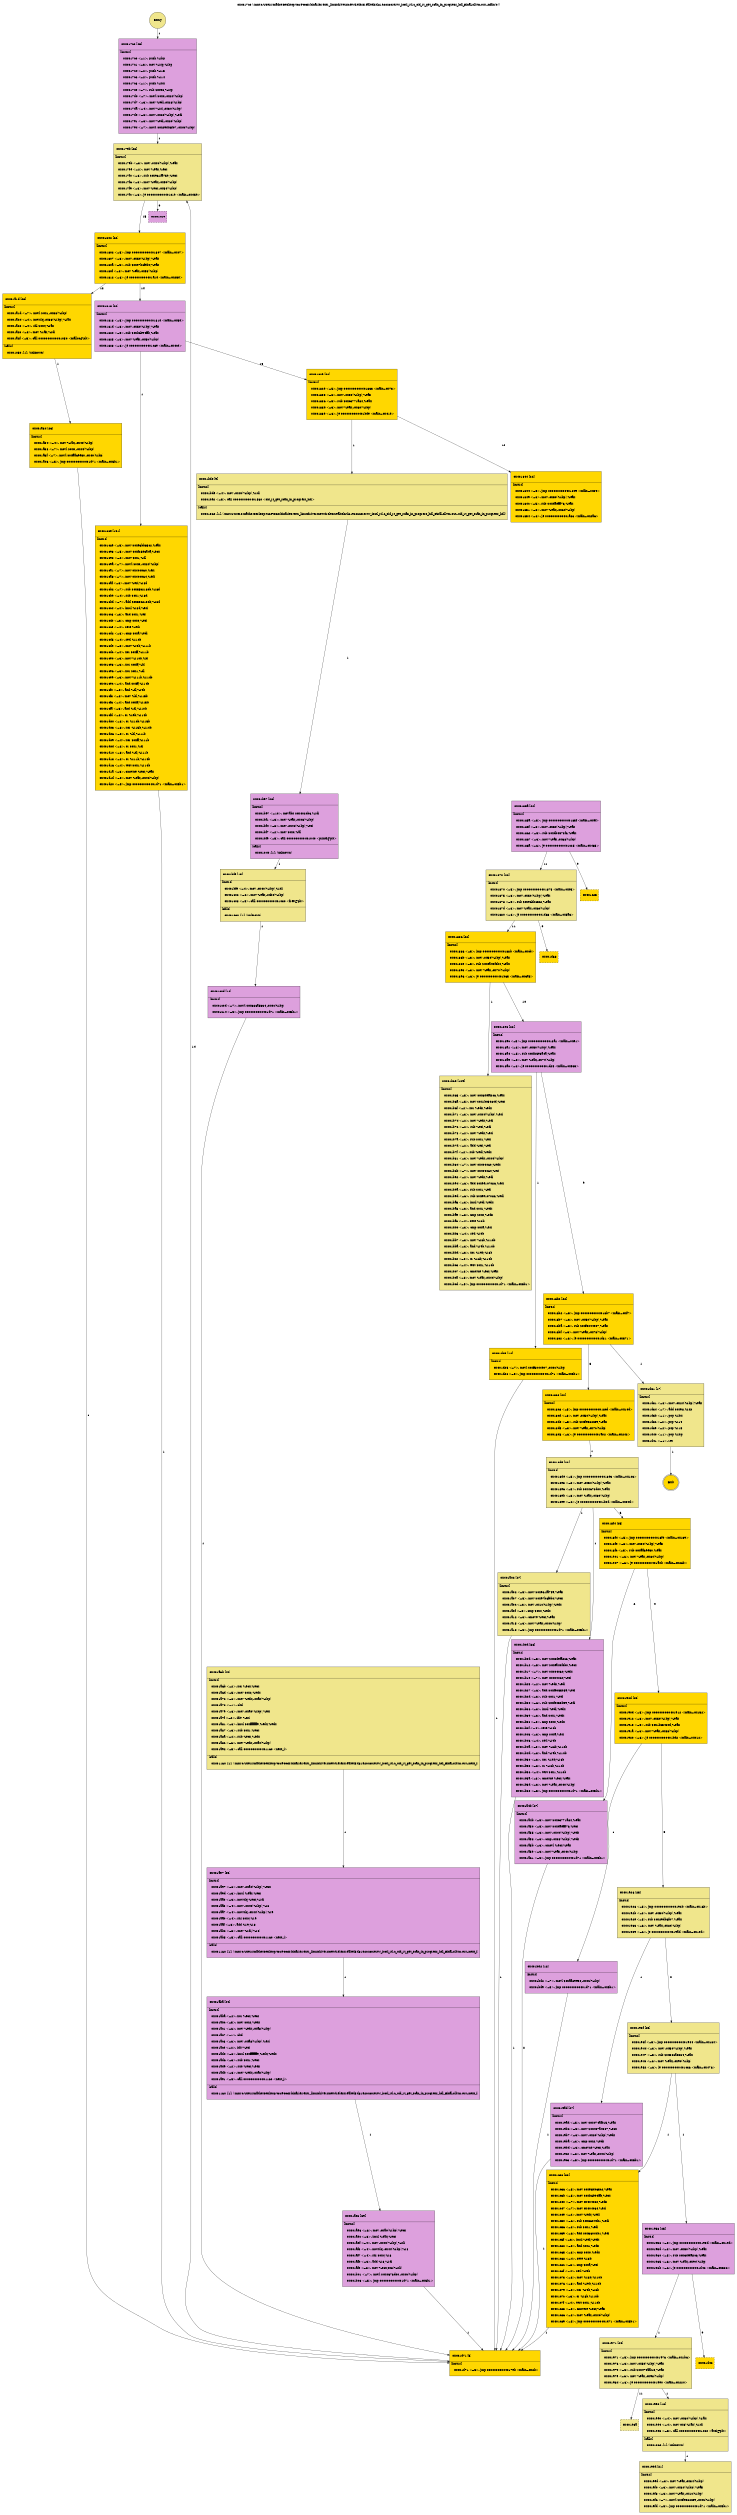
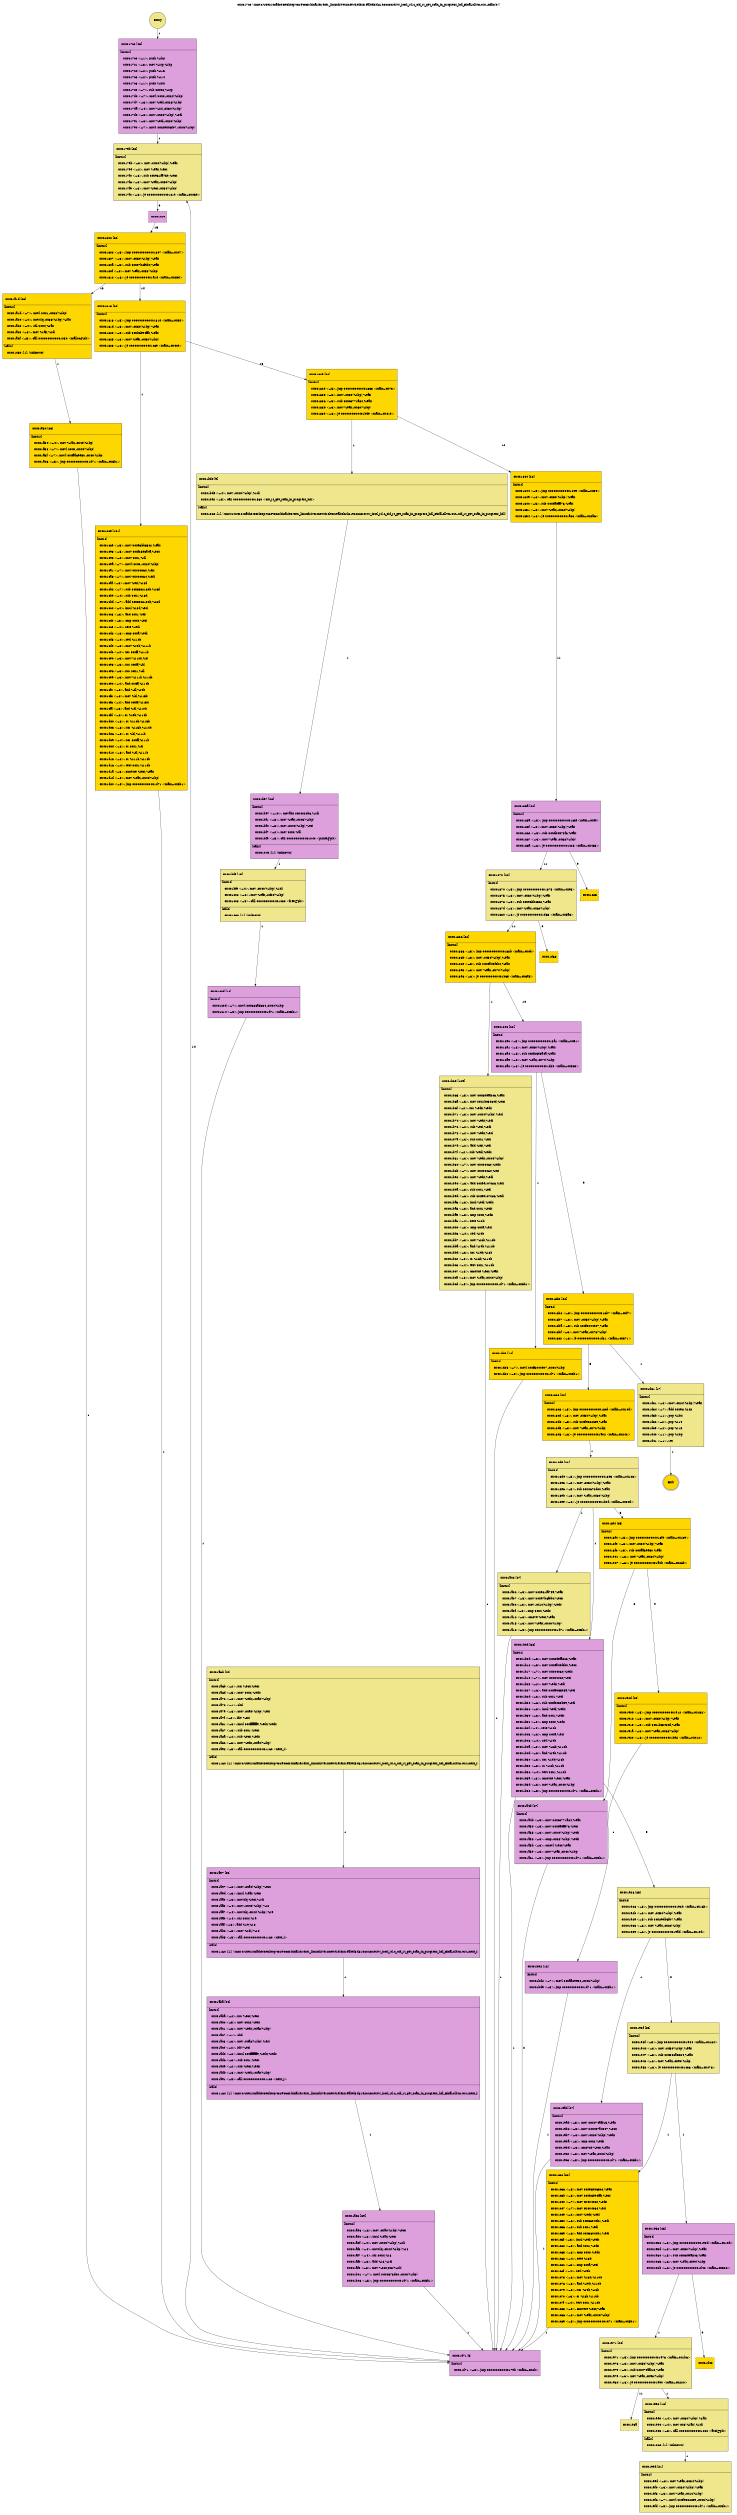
(141, 215) -> (153, 227)
(140, 326) -> (140, 326)
none -> (556, 660)
(662, 1814) -> (632, 1833)
none -> (486, 1819)
(495, 2363) -> (495, 2363)
